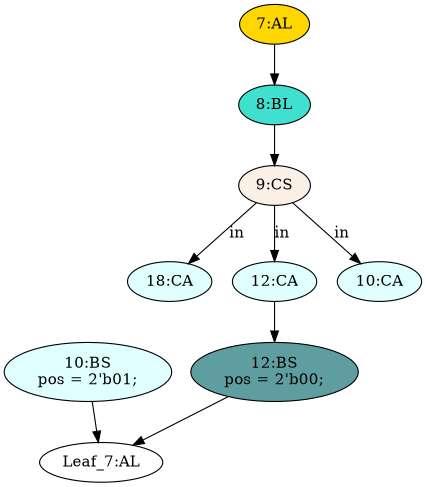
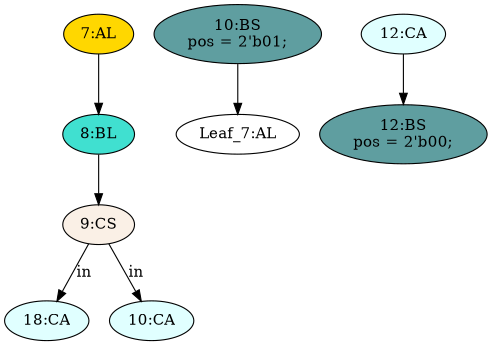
(275, 228) -> none
(88, 372) -> (238, 34)
(186, 418) -> none
